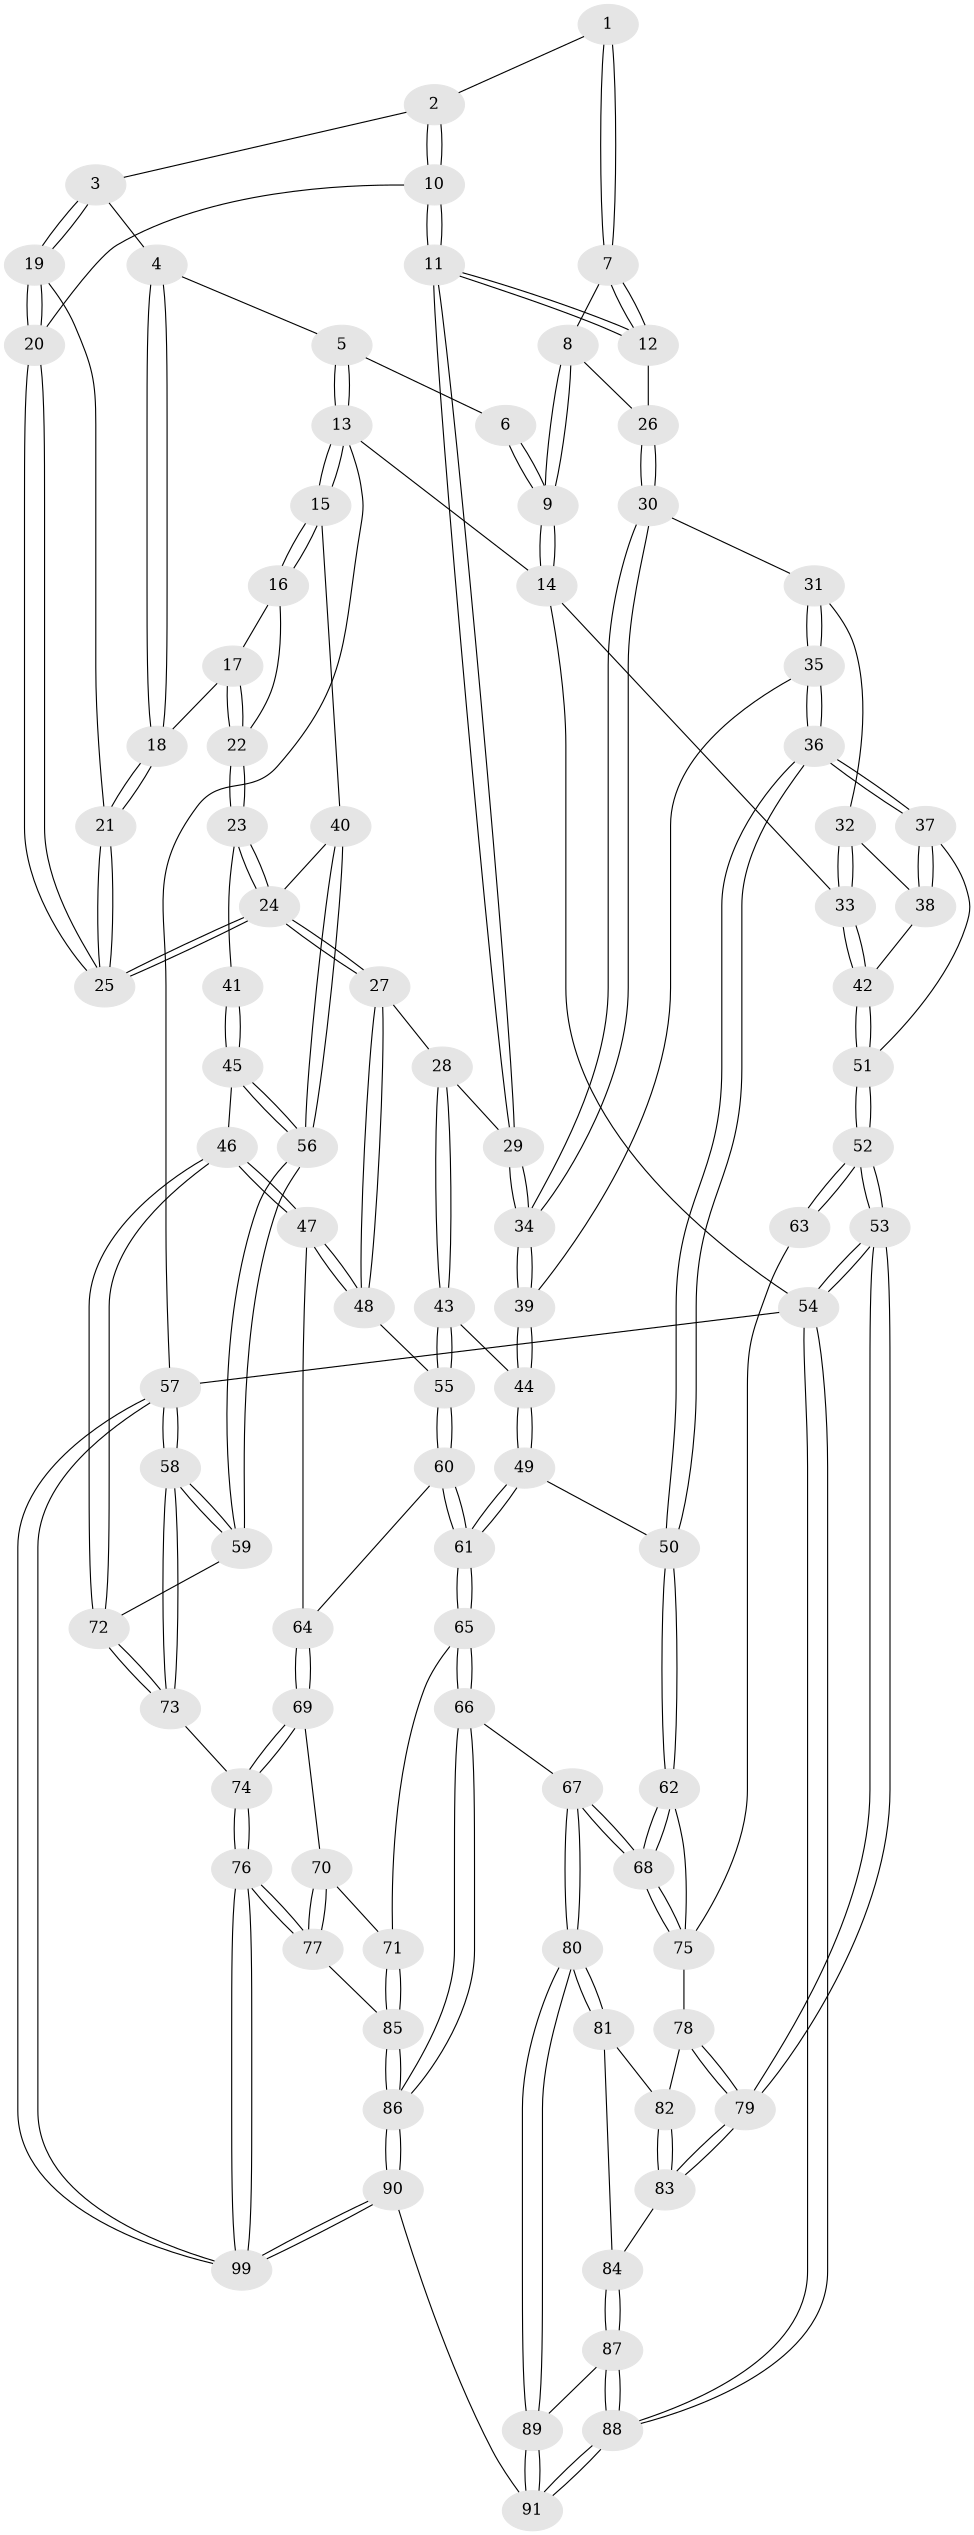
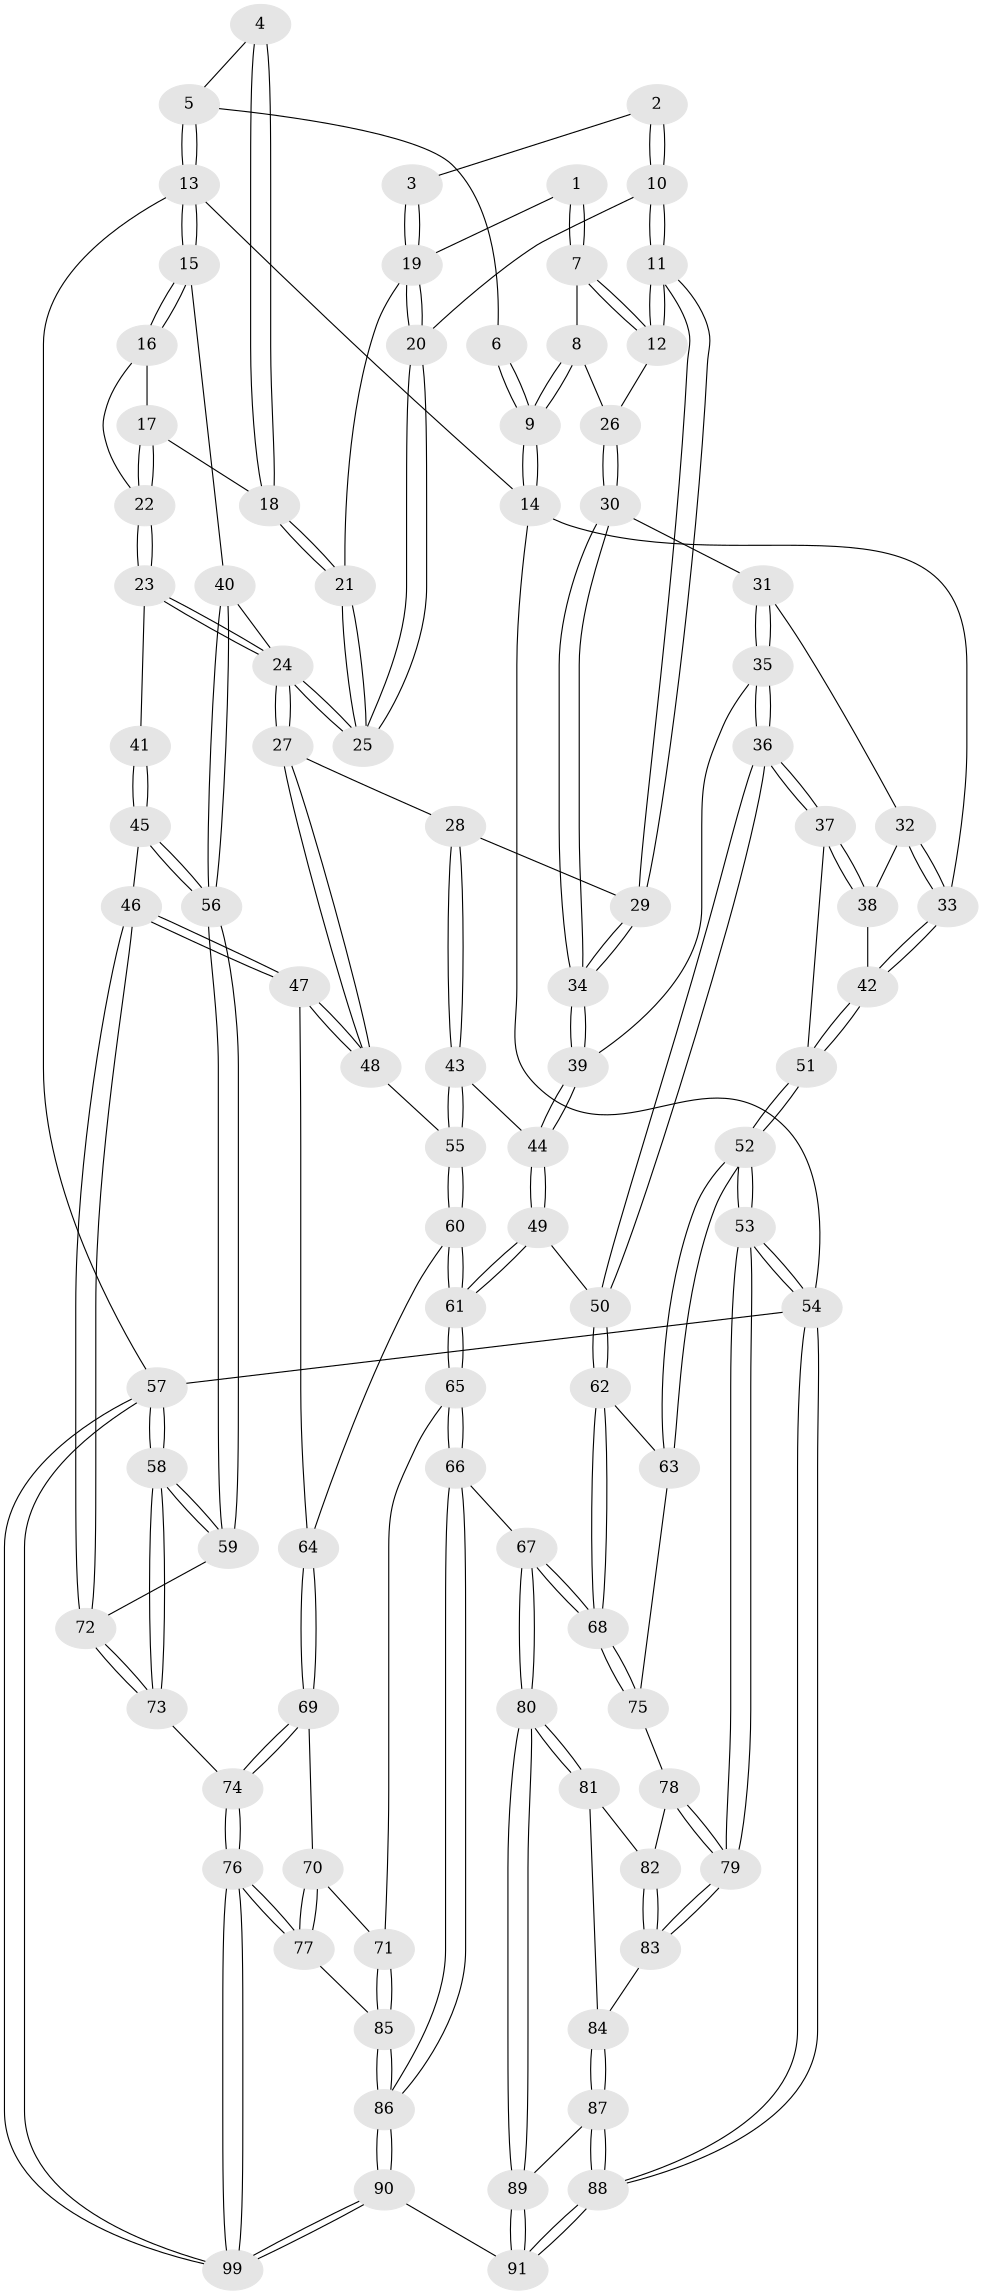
(521, 65) -> (495, 225)
(126, 225) -> none
(686, 1869) -> (635, 1428)
